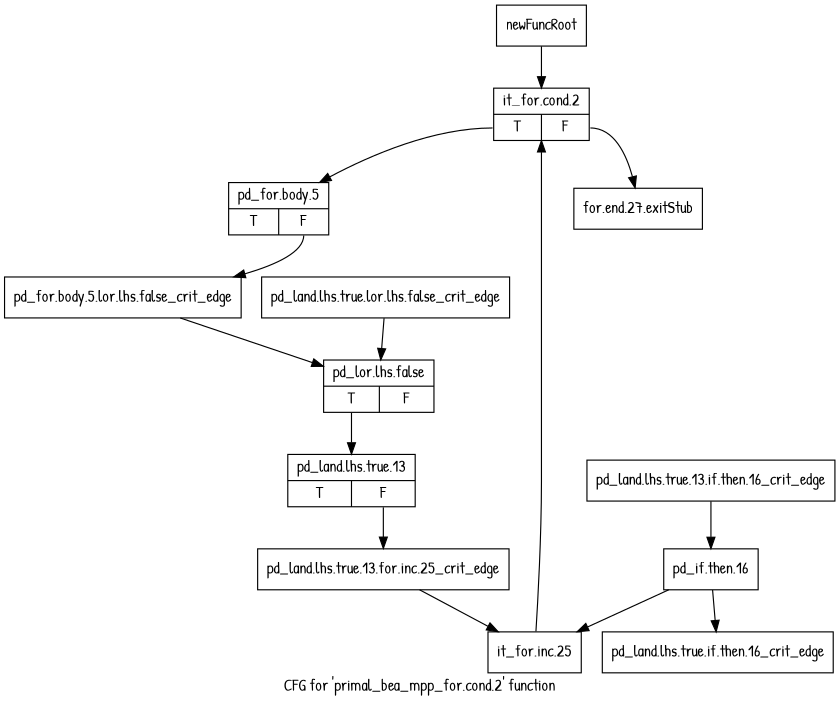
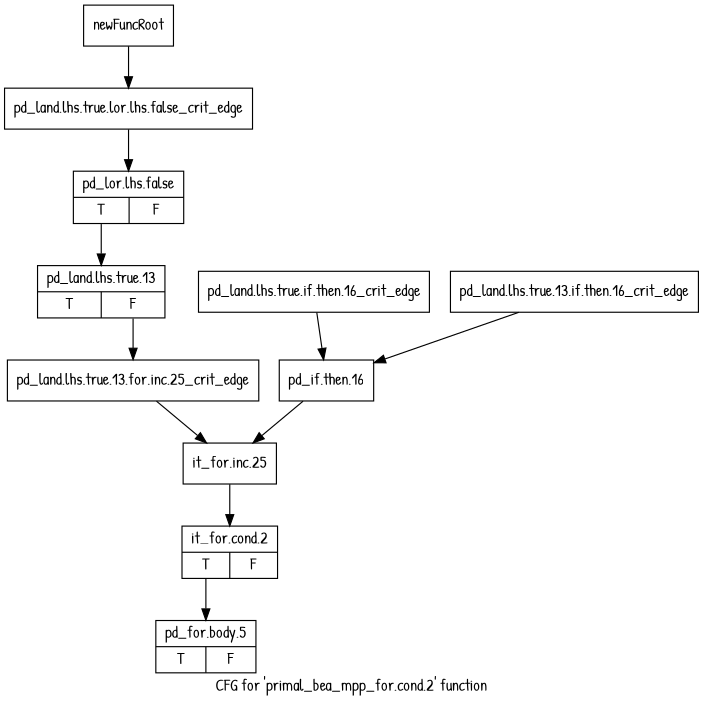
(541, 62) -> (129, 61)
(638, 209) -> none
(123, 297) -> none
(714, 605) -> (319, 330)
